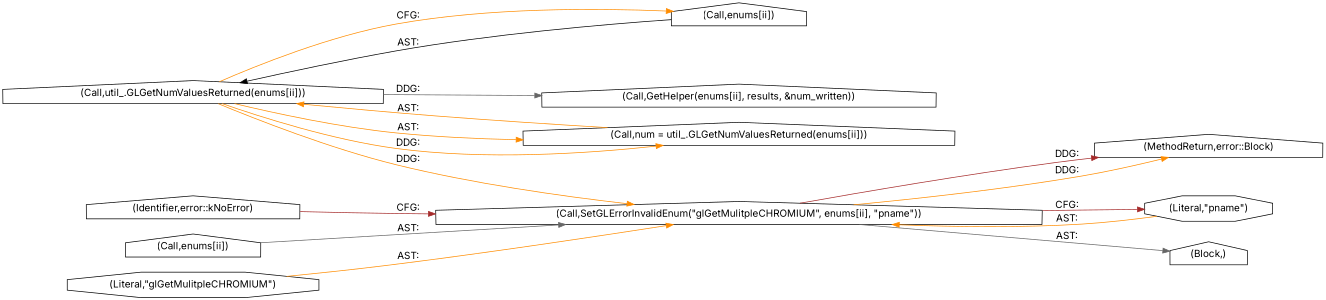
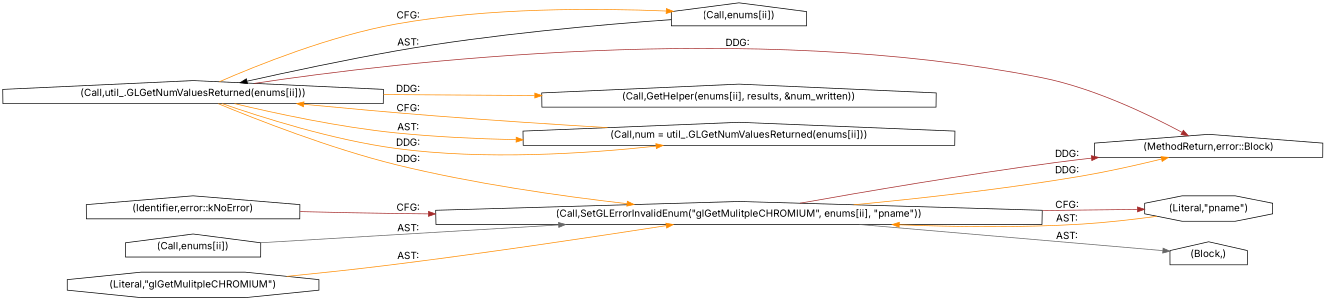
none -> (724, 49)
(459, 95) -> (459, 95)
(410, 109) -> (410, 109)
